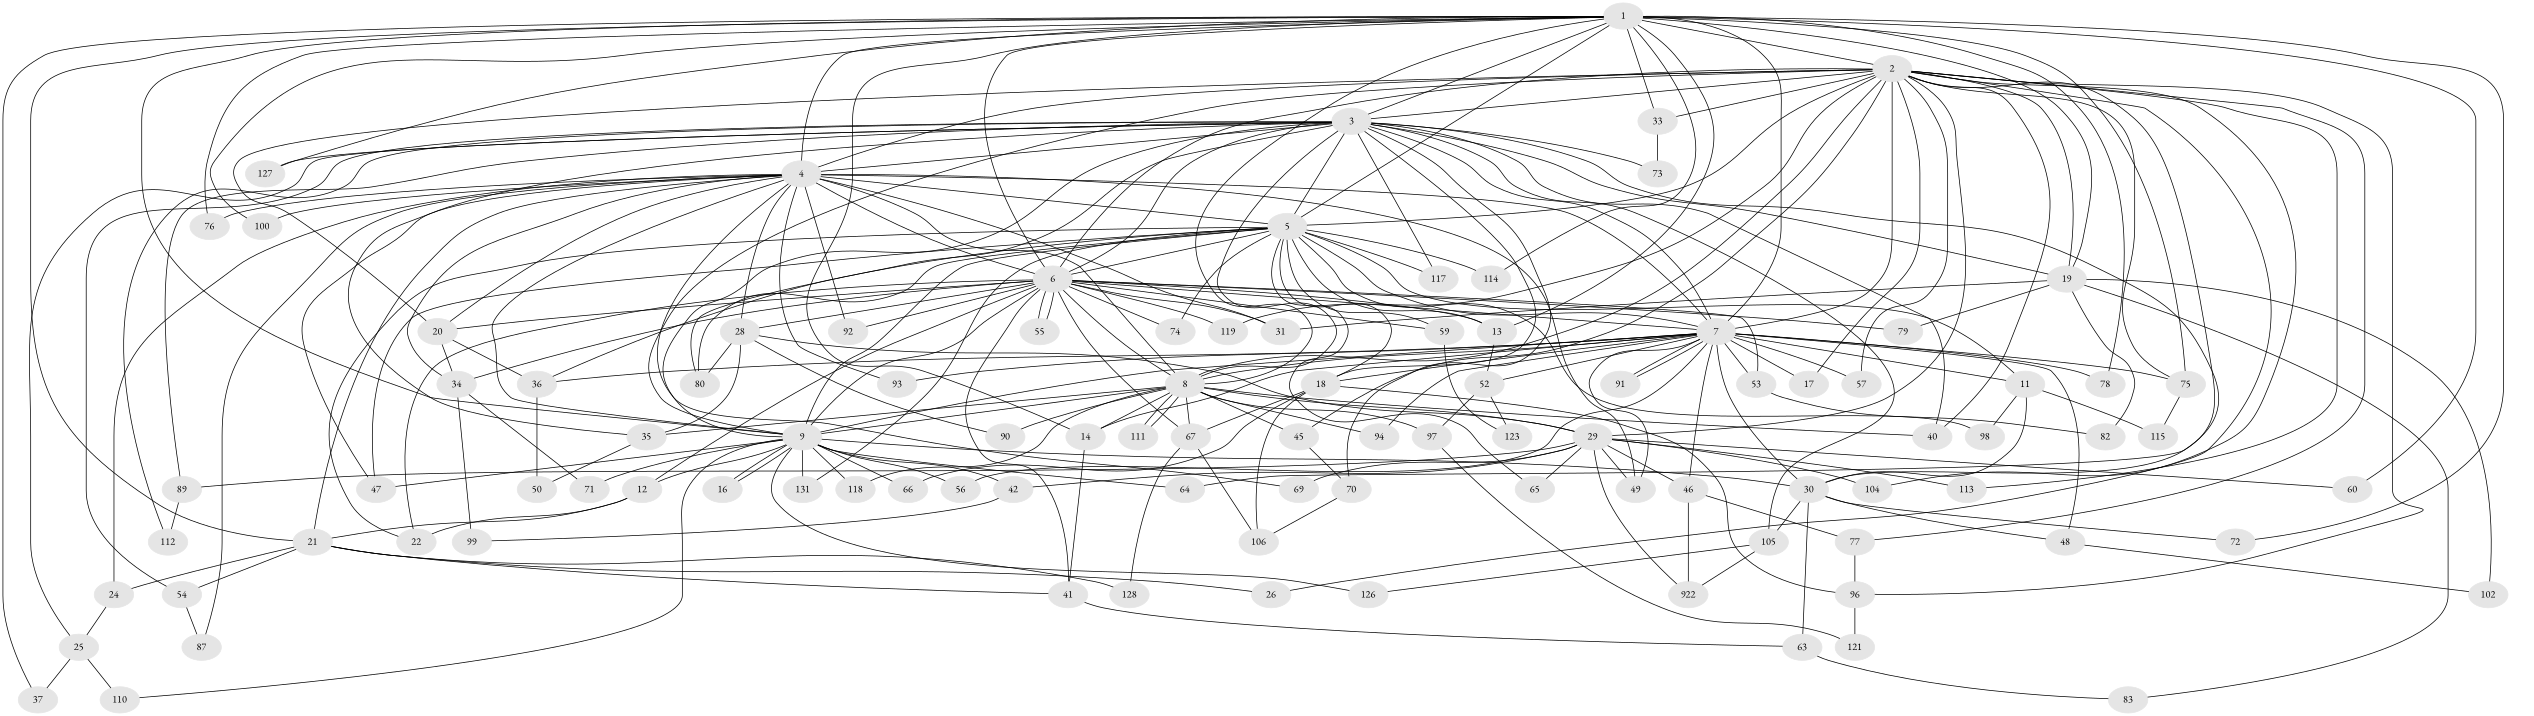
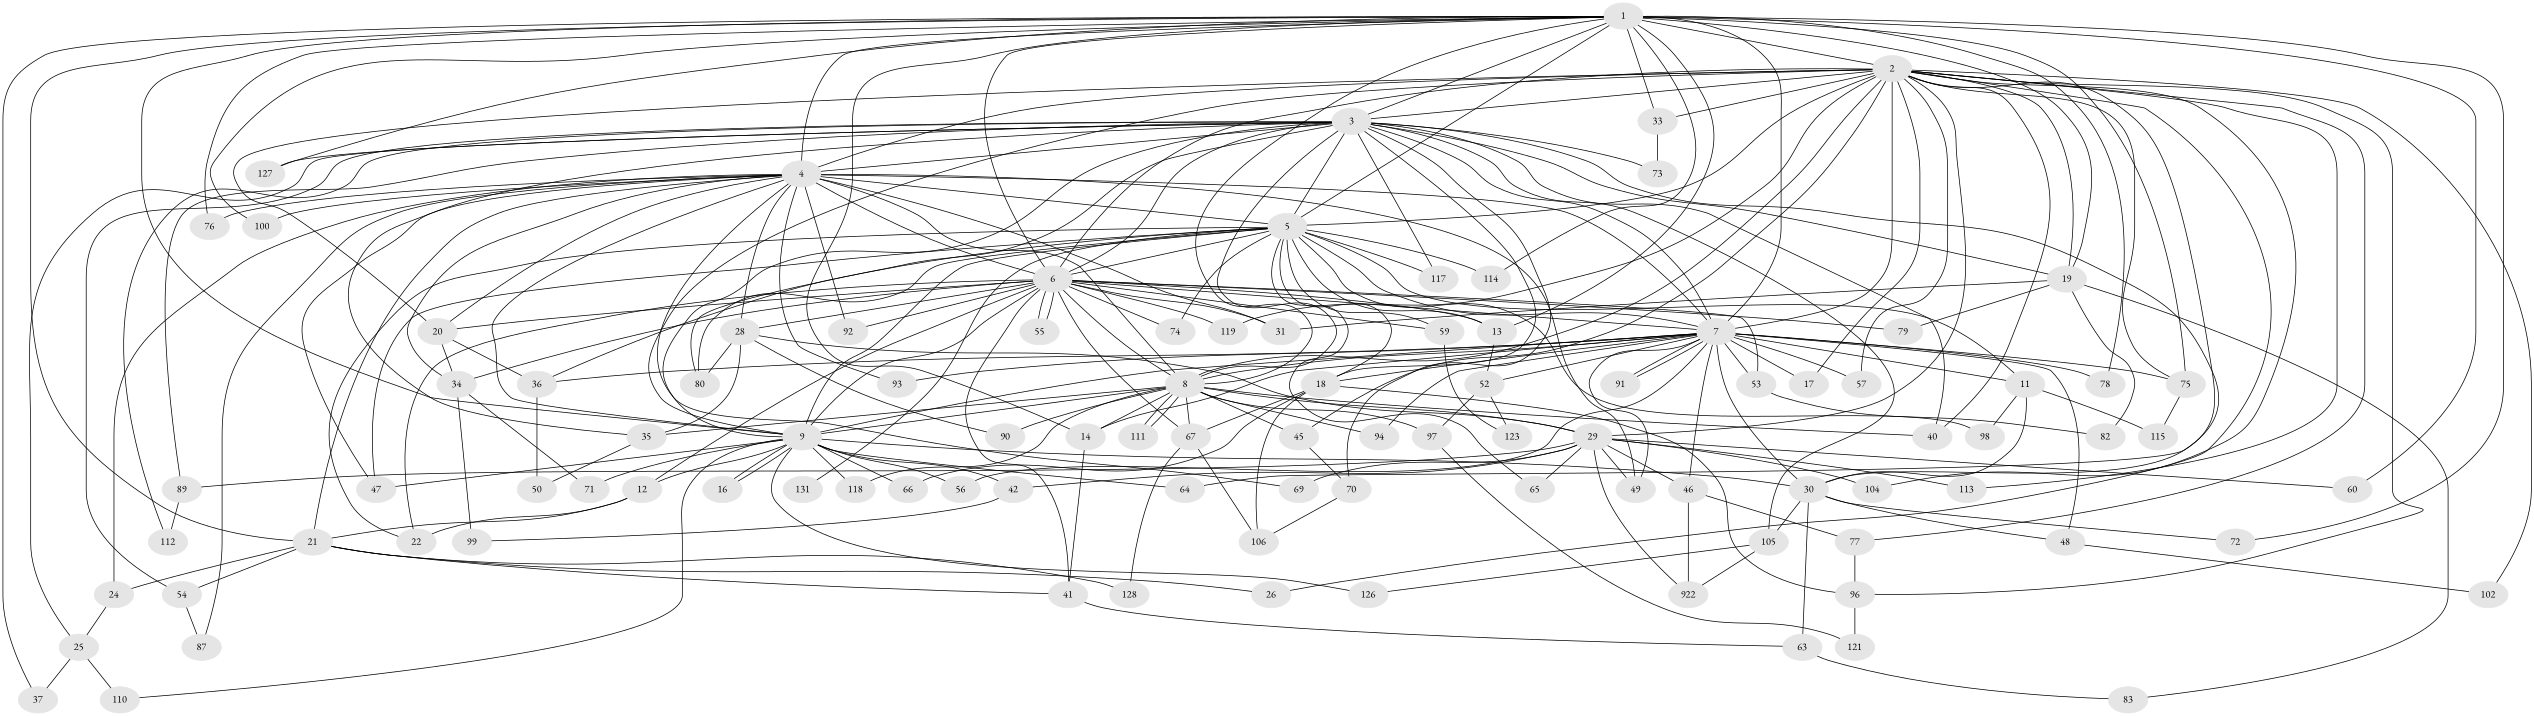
(2373, 336) -> (2399, 135)
(803, 463) -> none
